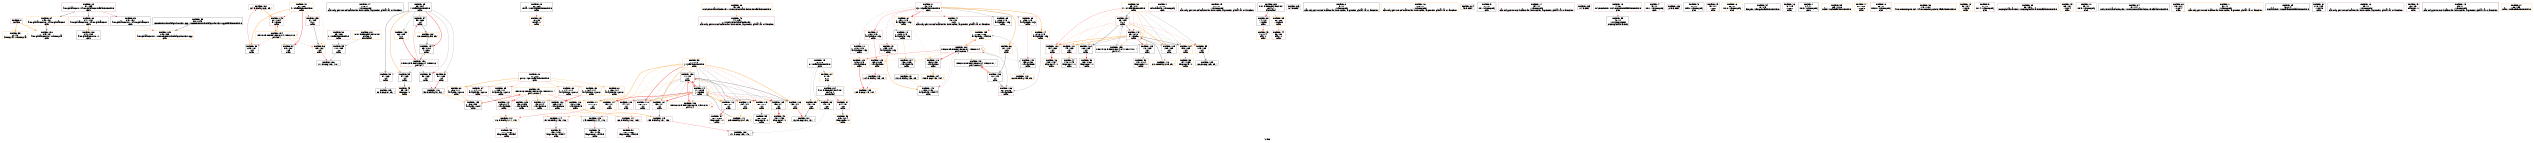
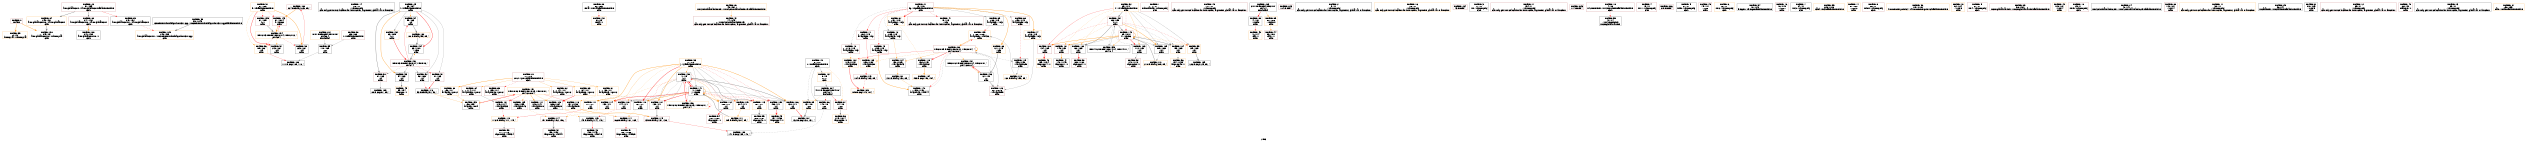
(316, 34) -> (270, 28)
